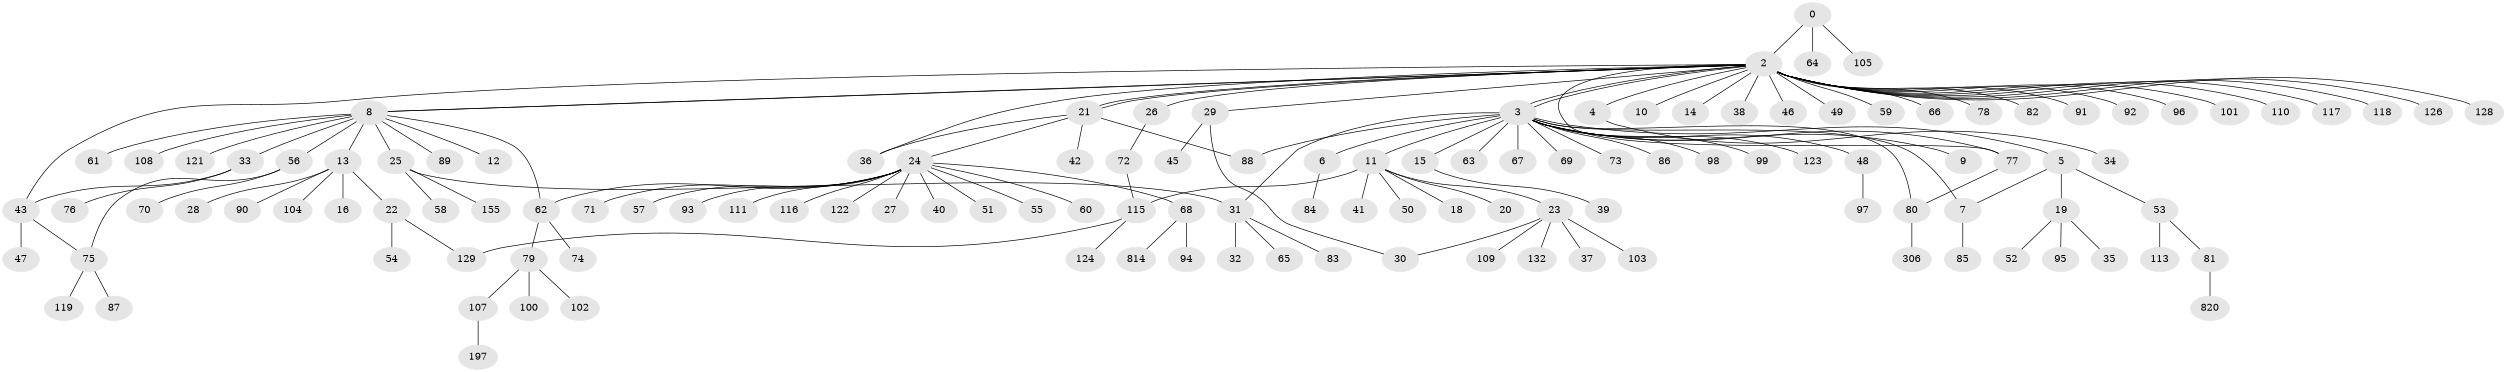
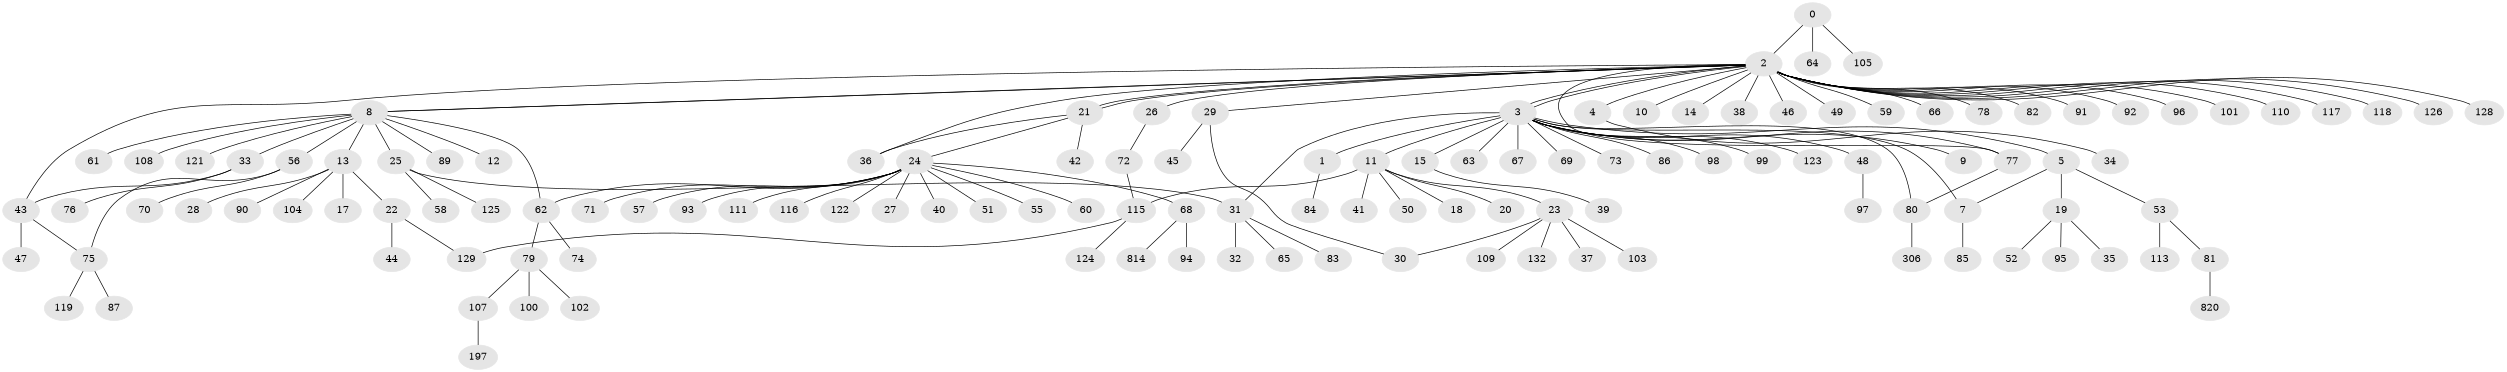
(1248, 162) -> none
(1322, 162) -> (1322, 162)
(343, 211) -> (343, 211)
(491, 211) -> (491, 211)
(392, 259) -> (392, 259)
